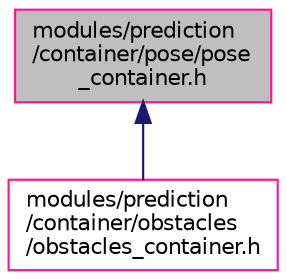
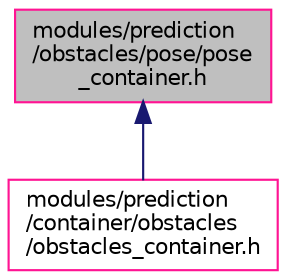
(143, 56) -> (143, 56)
